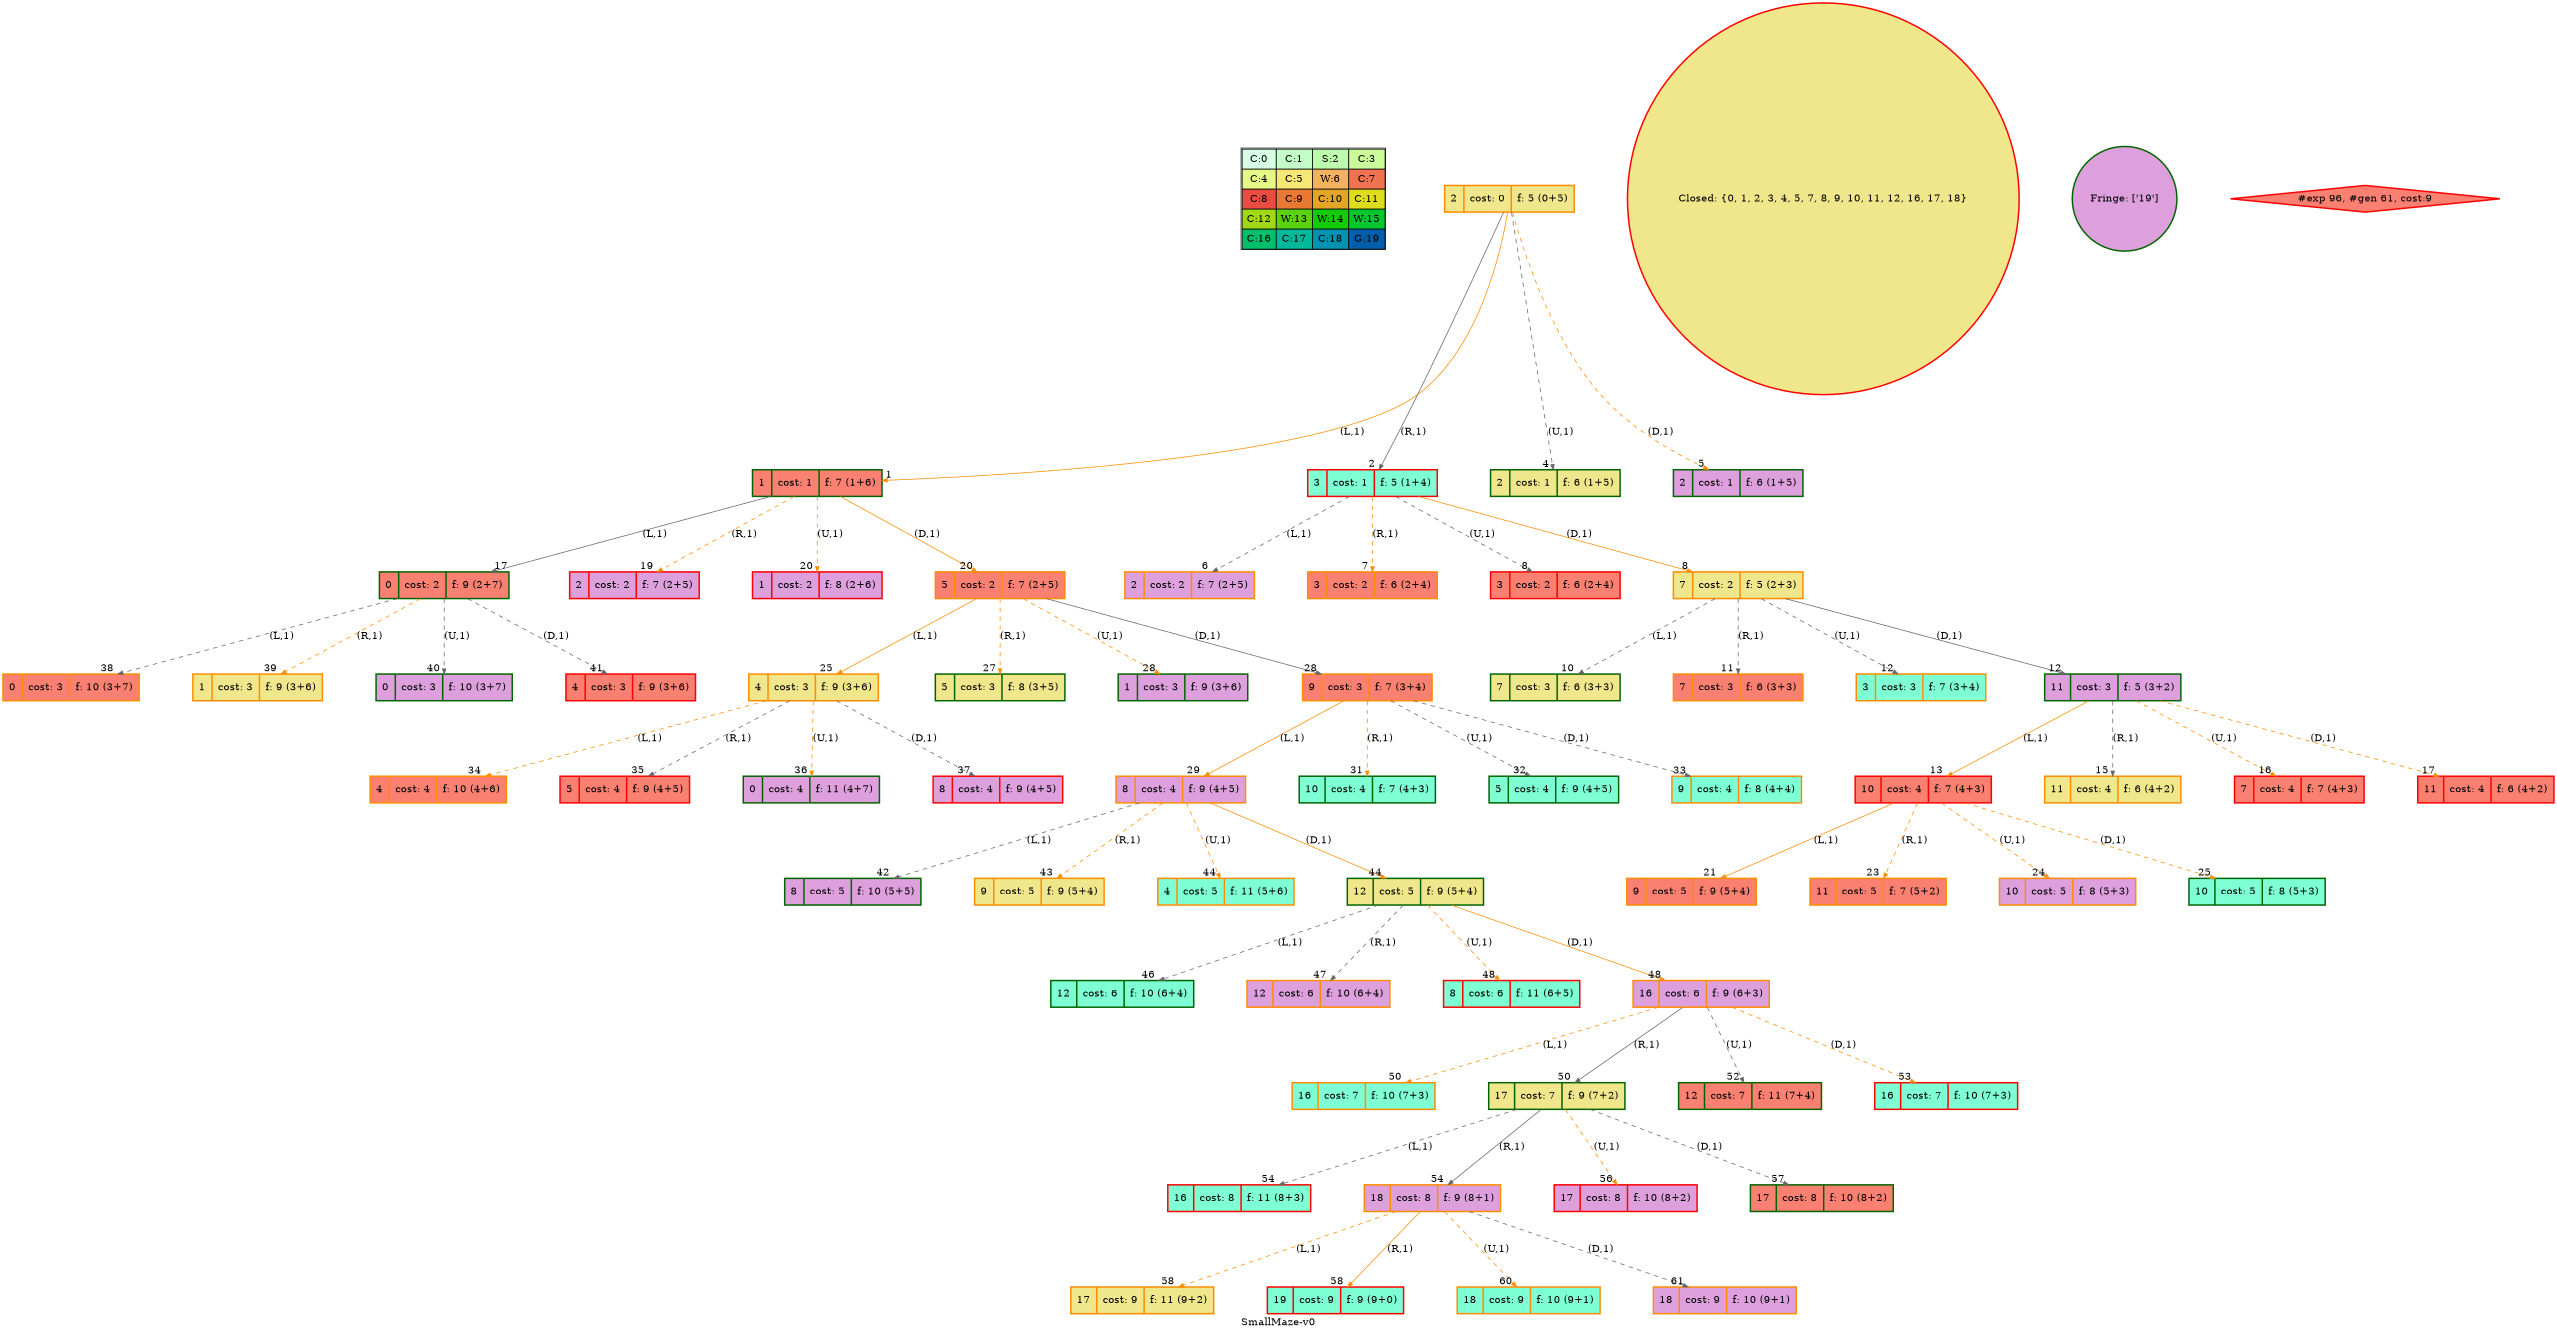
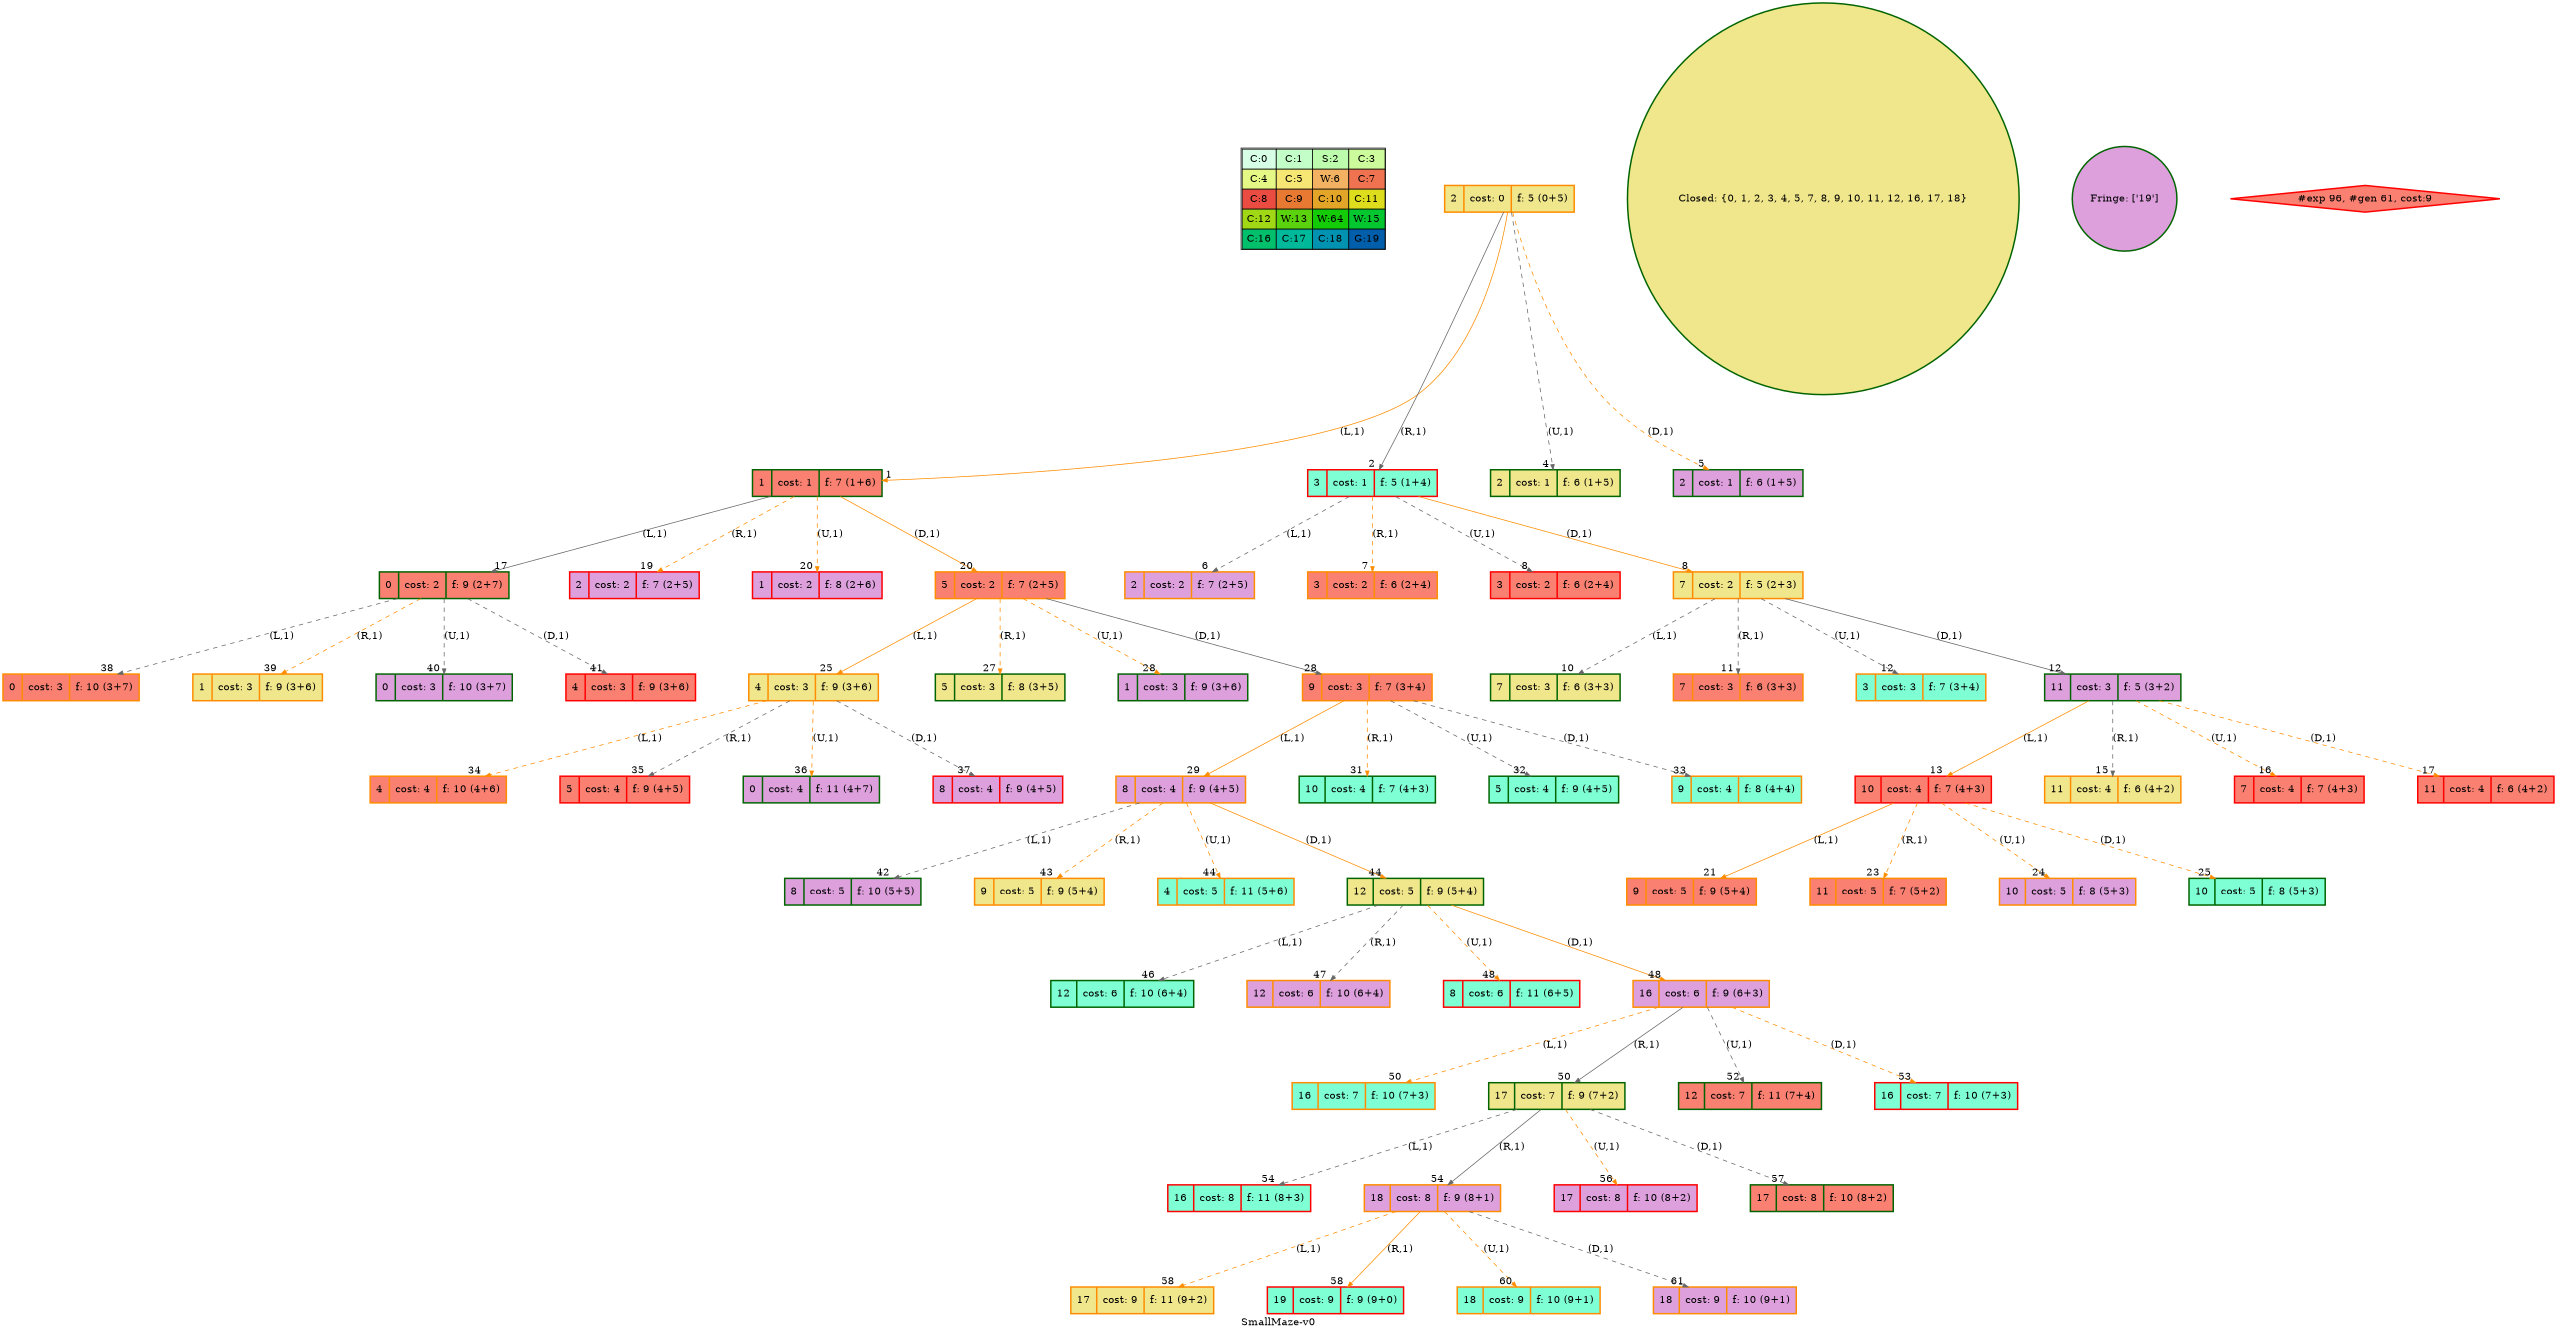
(1823, 199) -> (1823, 199)
(1331, 219) -> (1331, 219)
